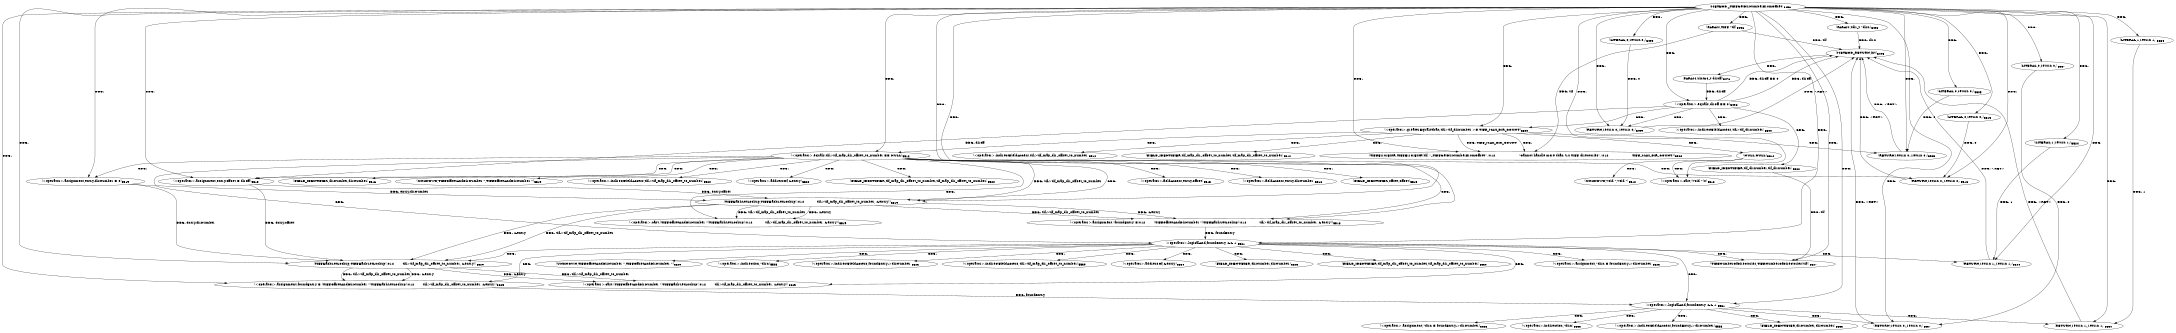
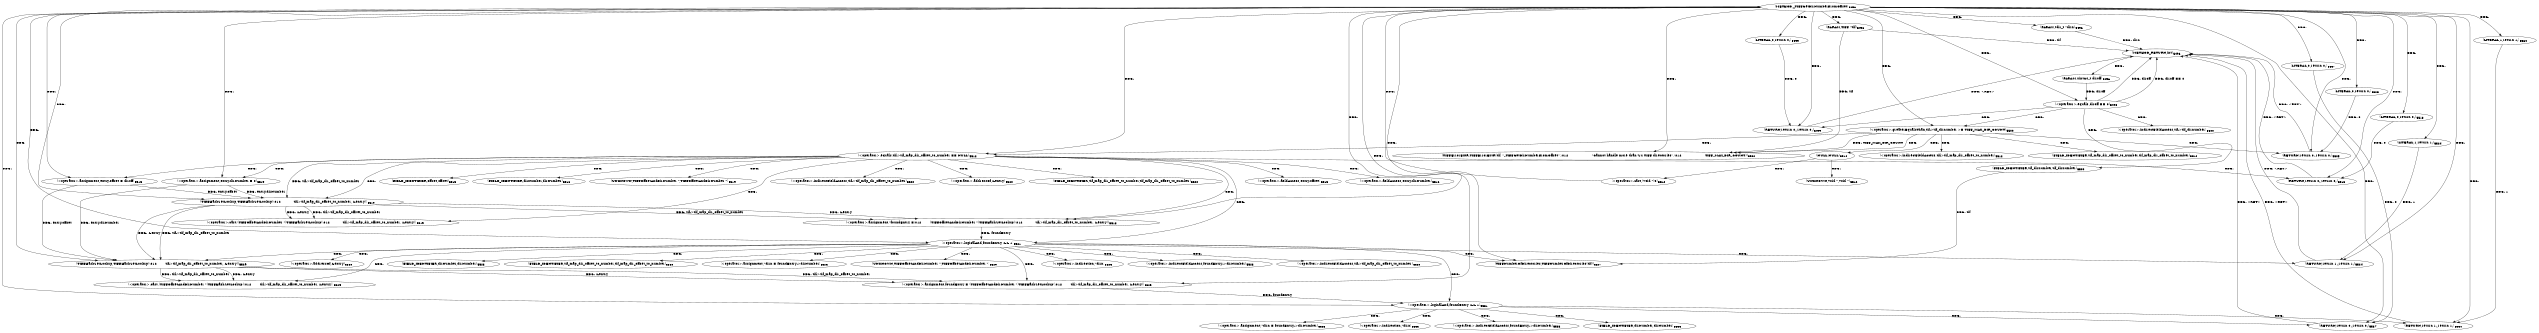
(1727, 78) -> (2106, 78)
(1620, 138) -> (1386, 30)
(963, 139) -> none
